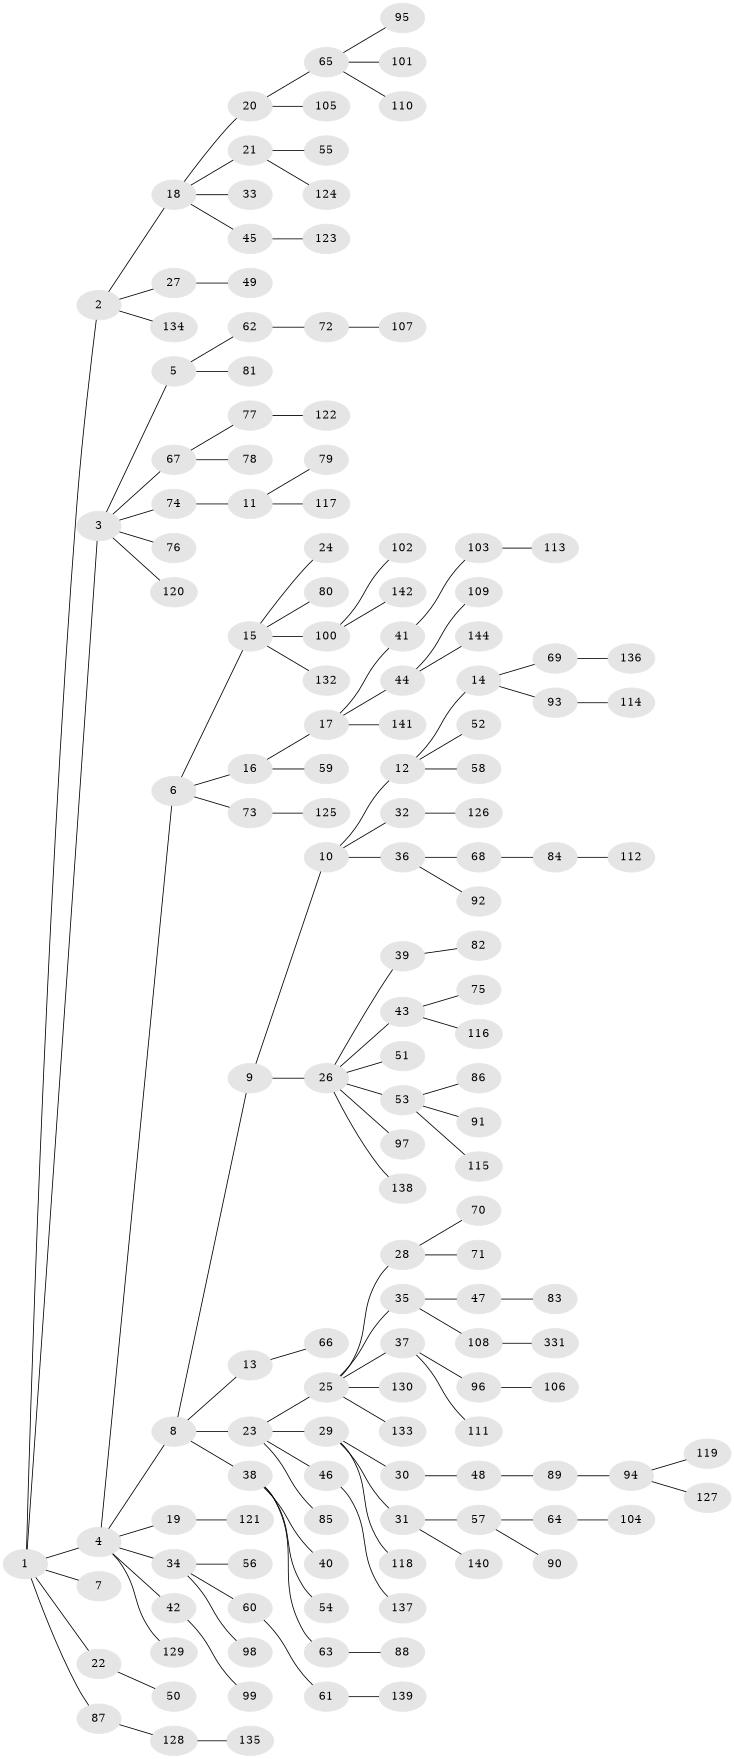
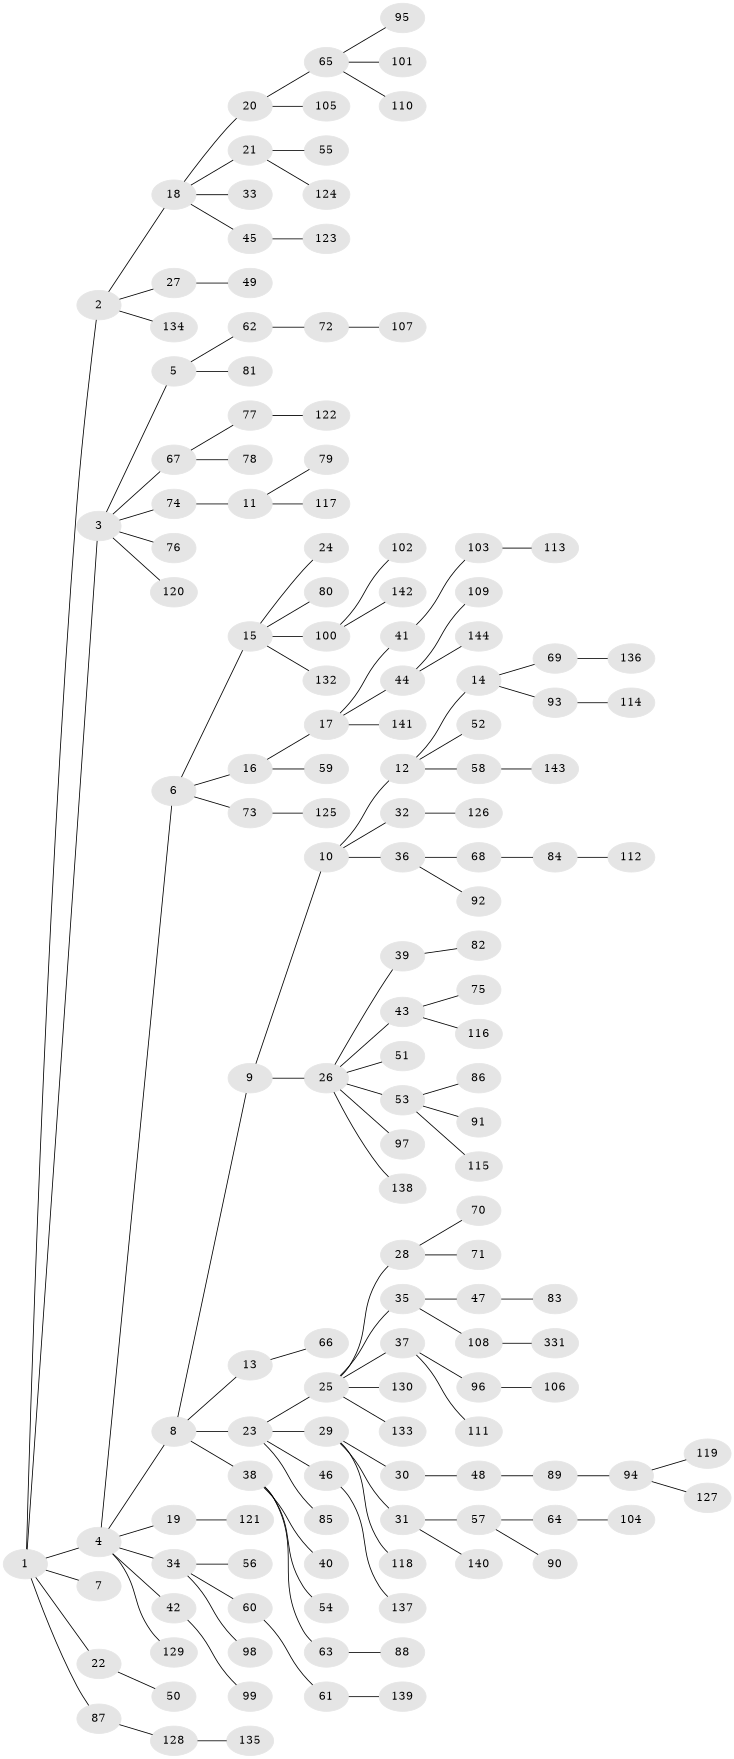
none -> (555, 769)
